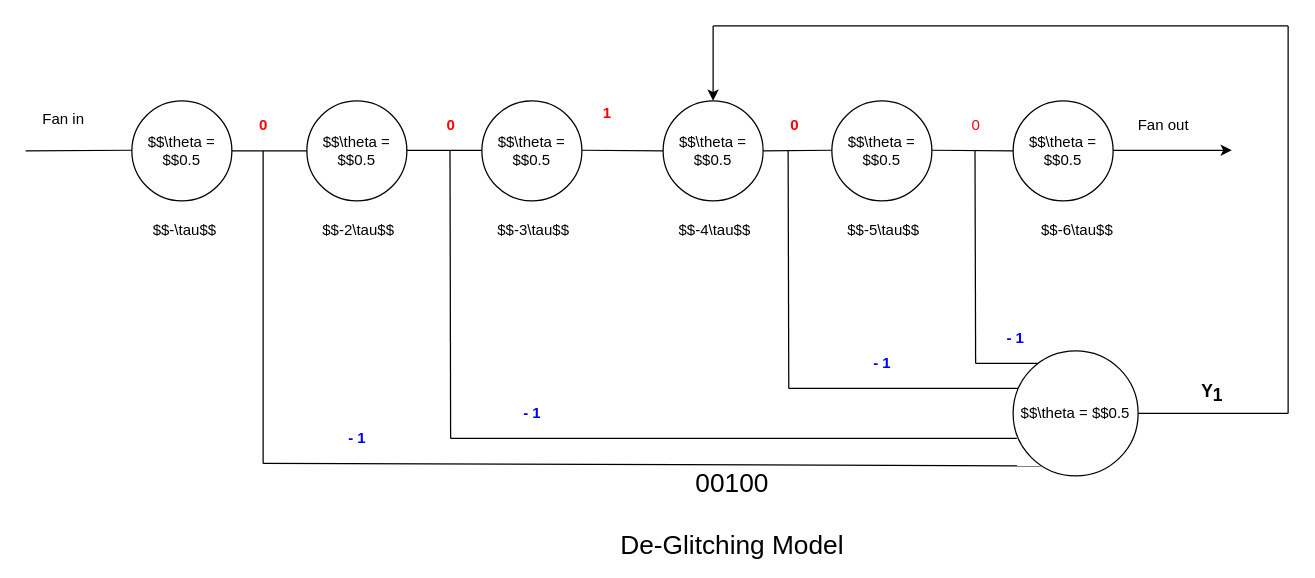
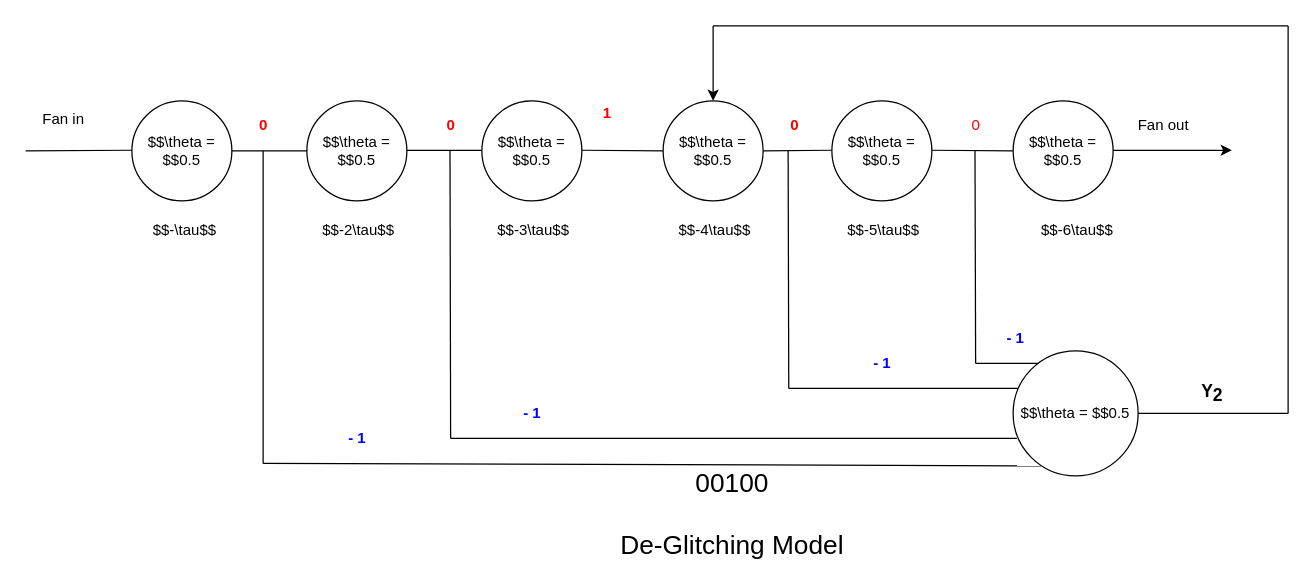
(1213, 393) -> (1213, 393)
